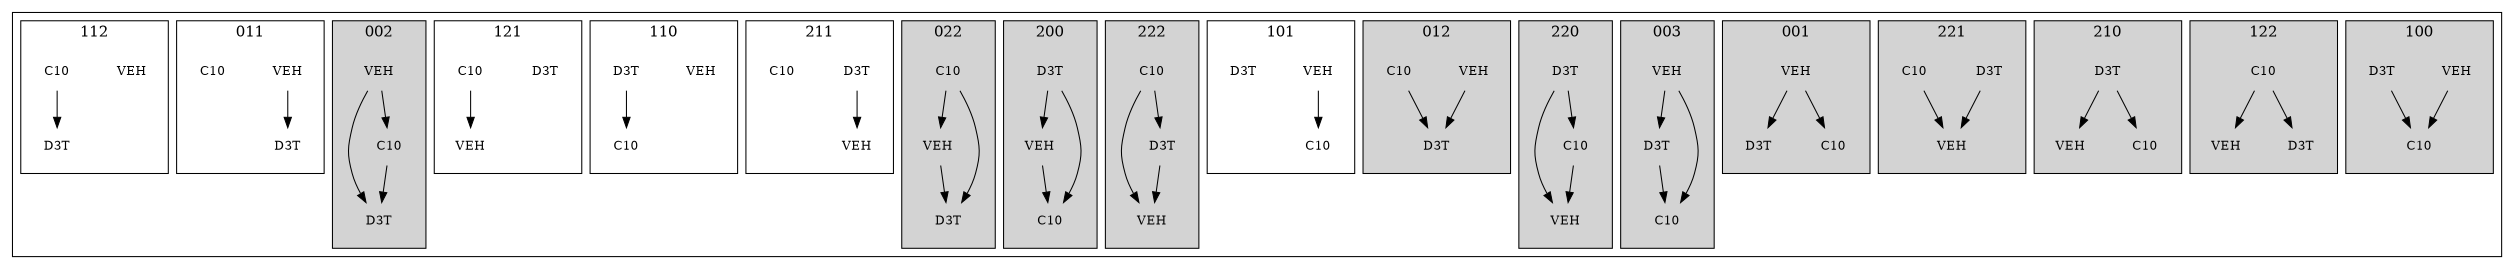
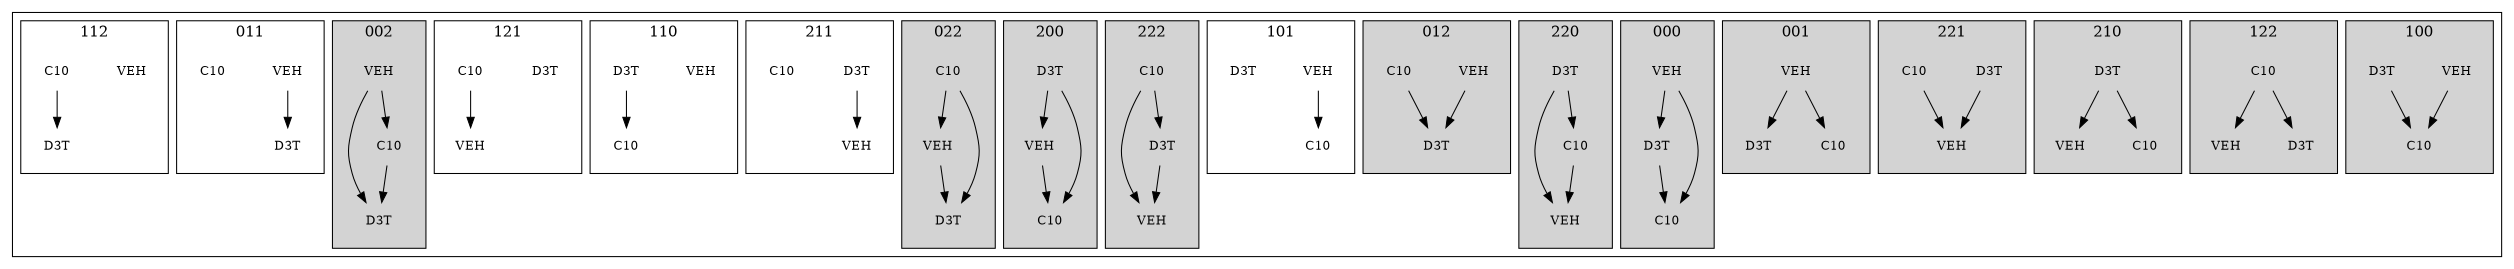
(1667, 33) -> (1667, 33)
